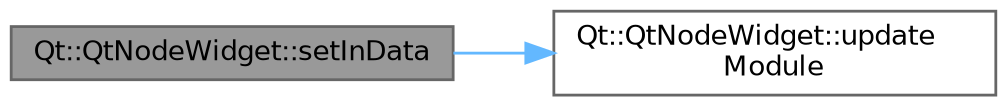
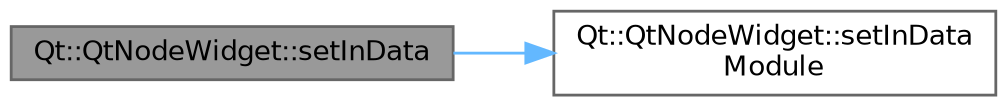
(775, 53) -> (775, 53)
